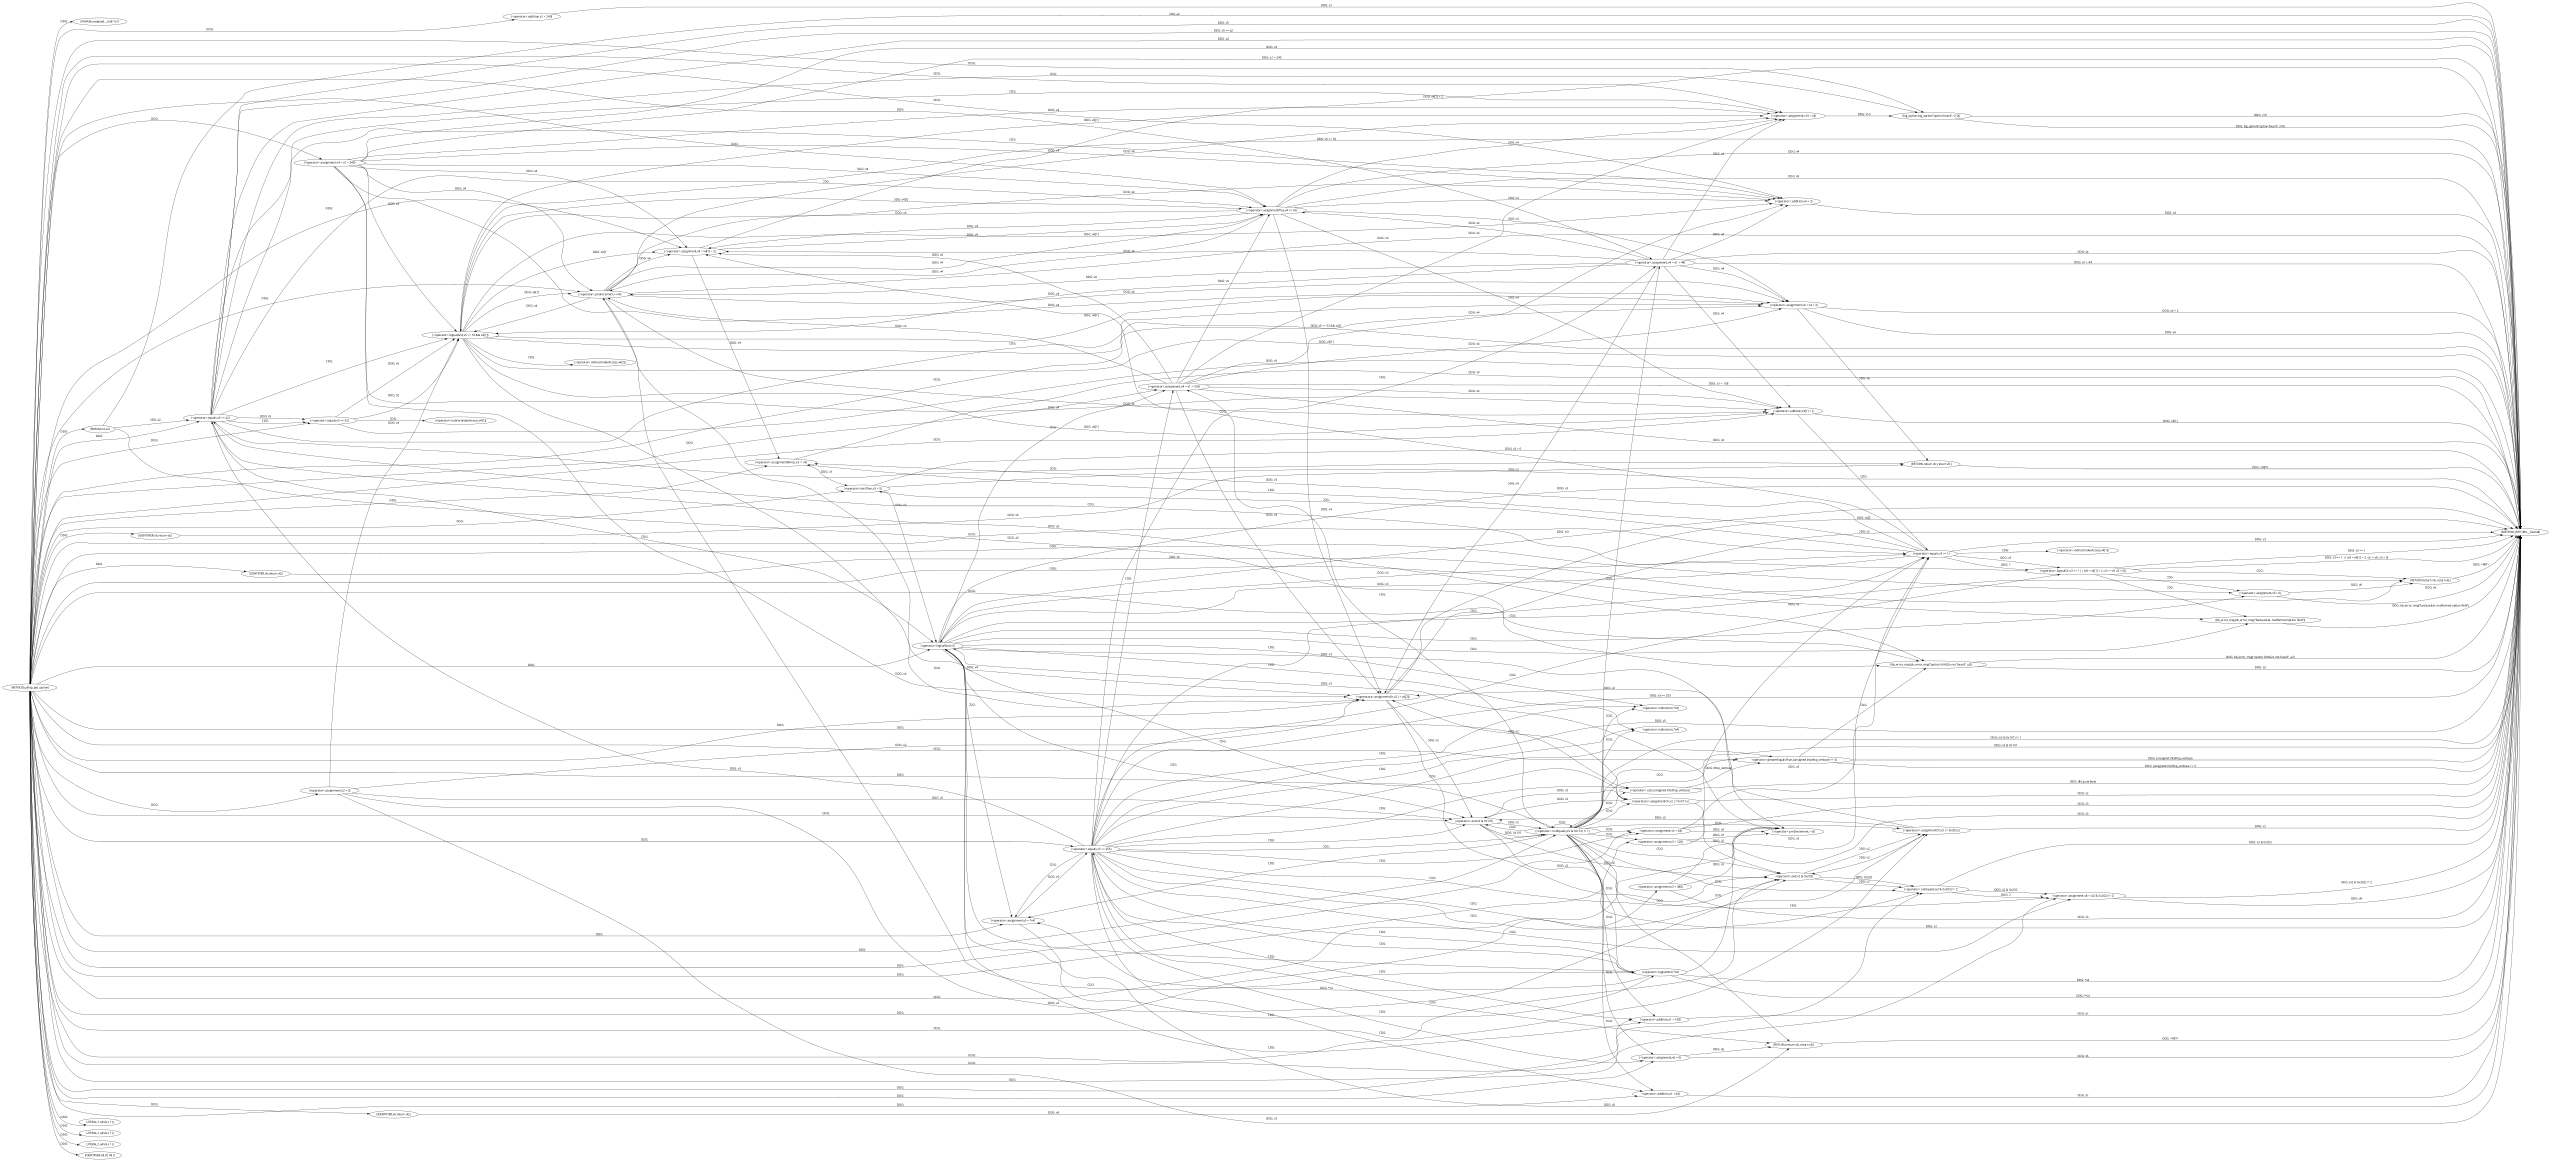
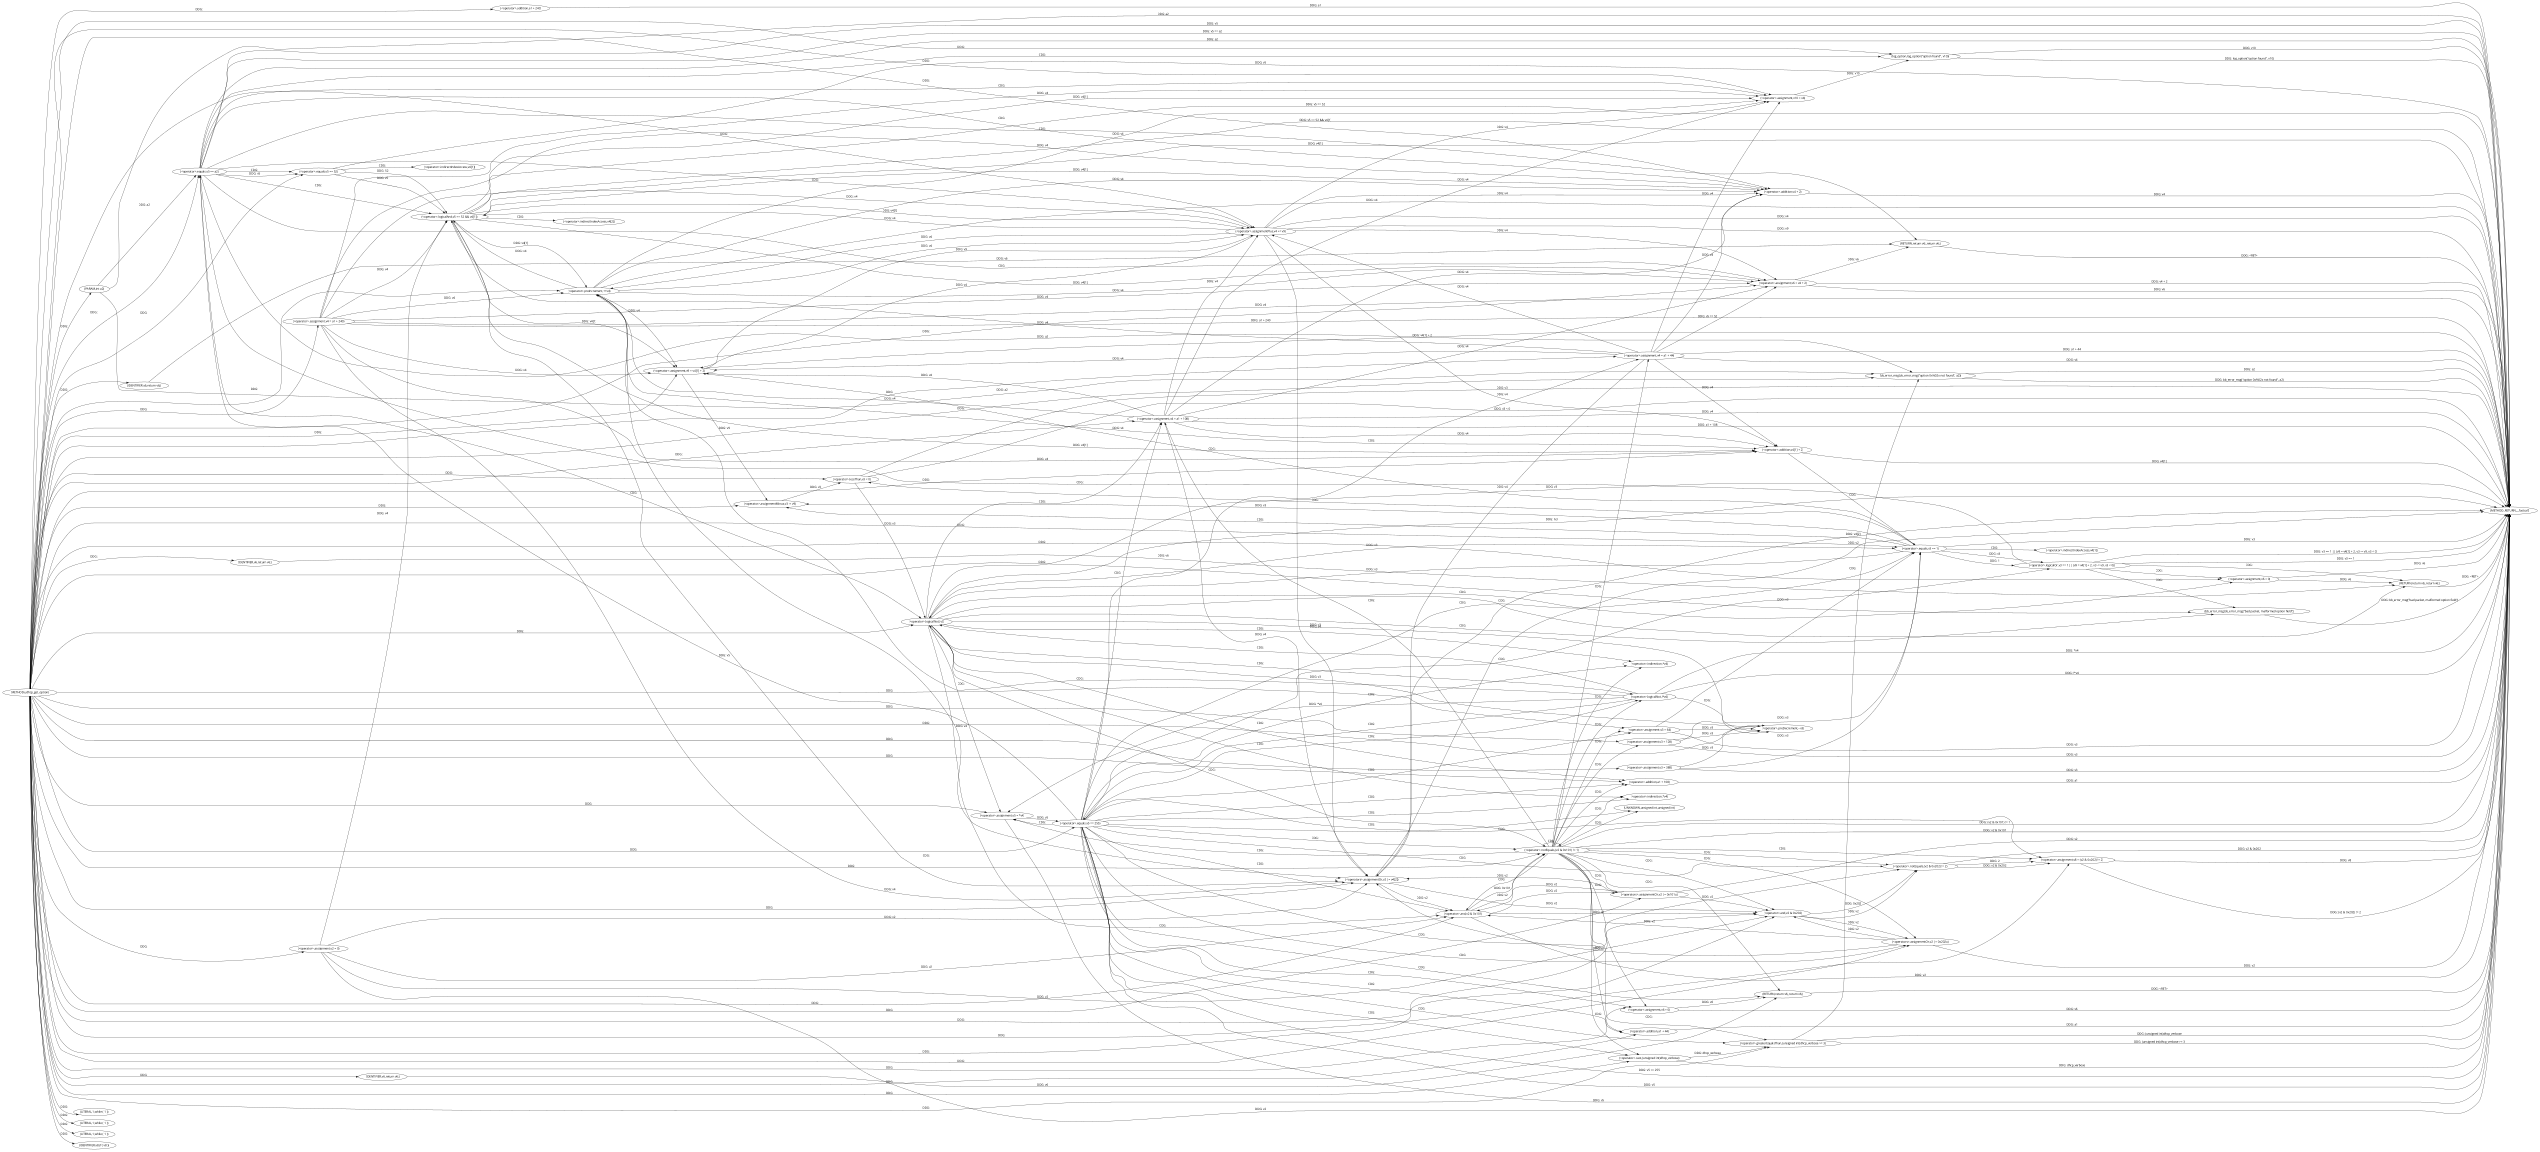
(100, 22) -> none
(1719, 269) -> (1708, 316)
(1129, 278) -> none
(1705, 377) -> none
none -> (1649, 808)
